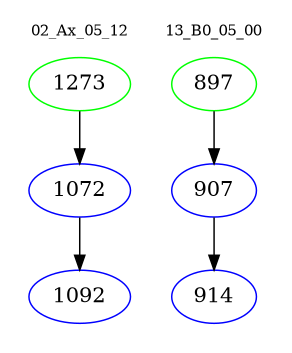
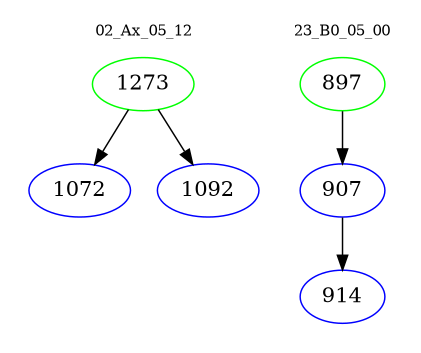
(214, 32) -> (343, 32)
(80, 236) -> (171, 131)
